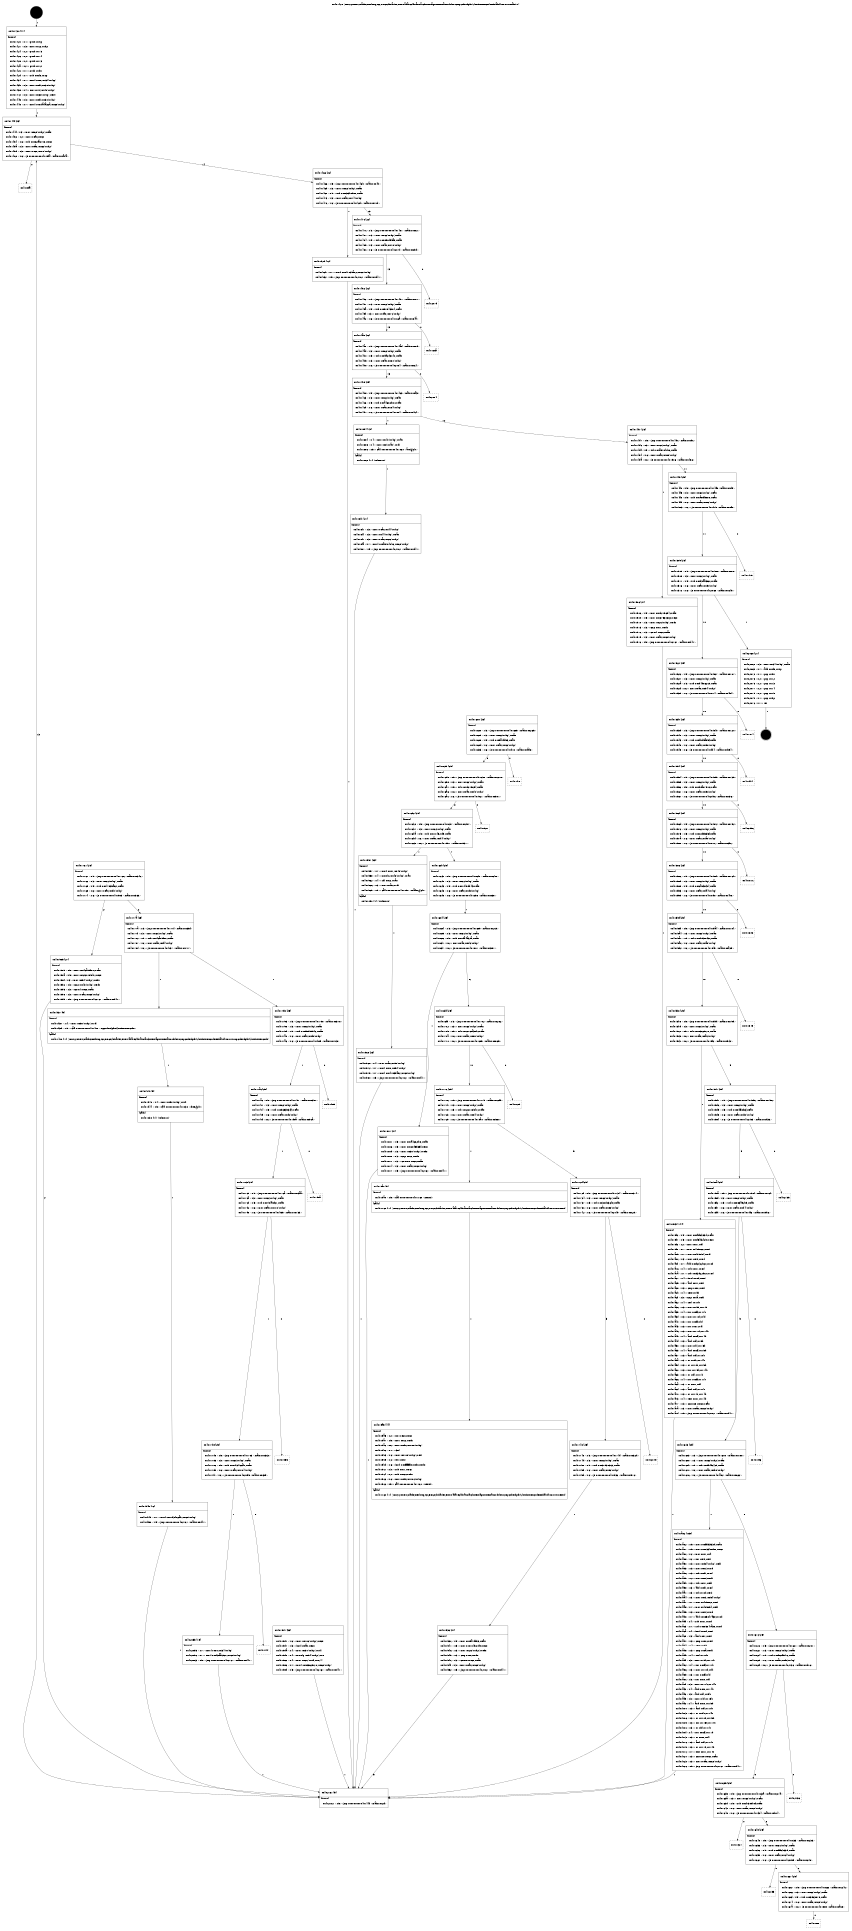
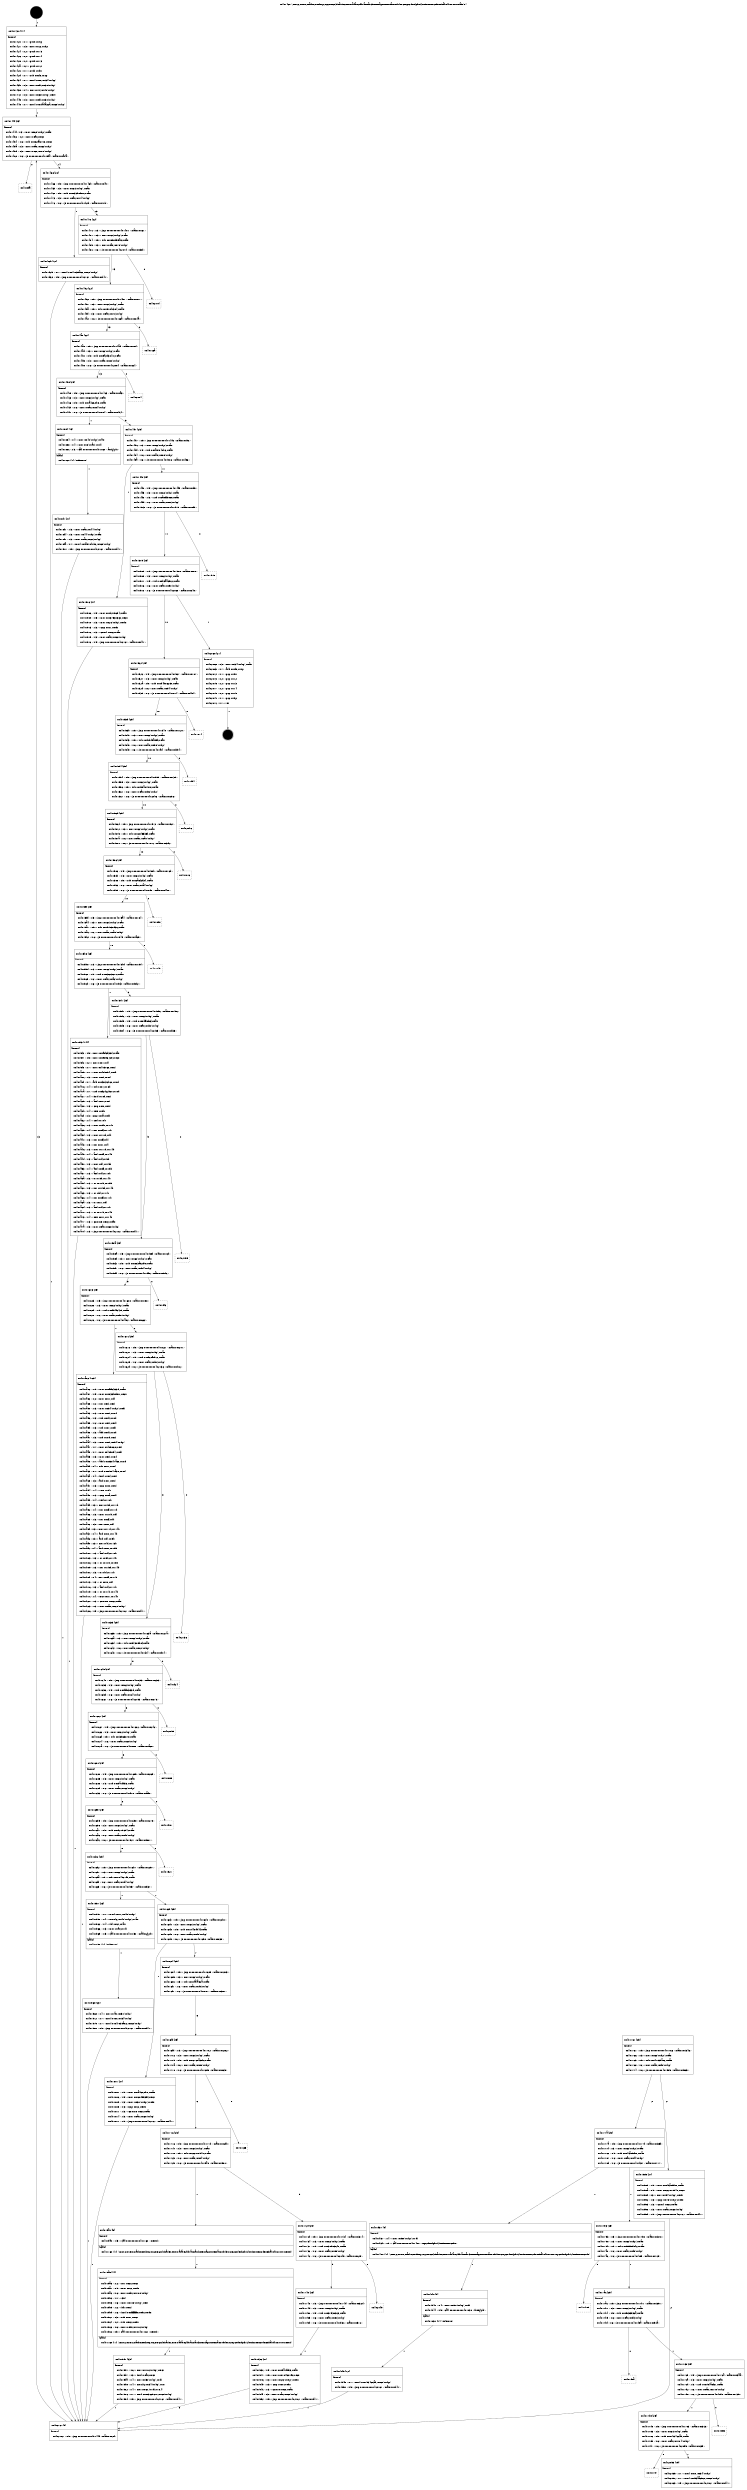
(444, 421) -> (126, 421)
(427, 1037) -> (154, 2008)
(471, 1065) -> (197, 2102)
(241, 1752) -> none
none -> (122, 1754)
none -> (168, 2350)
